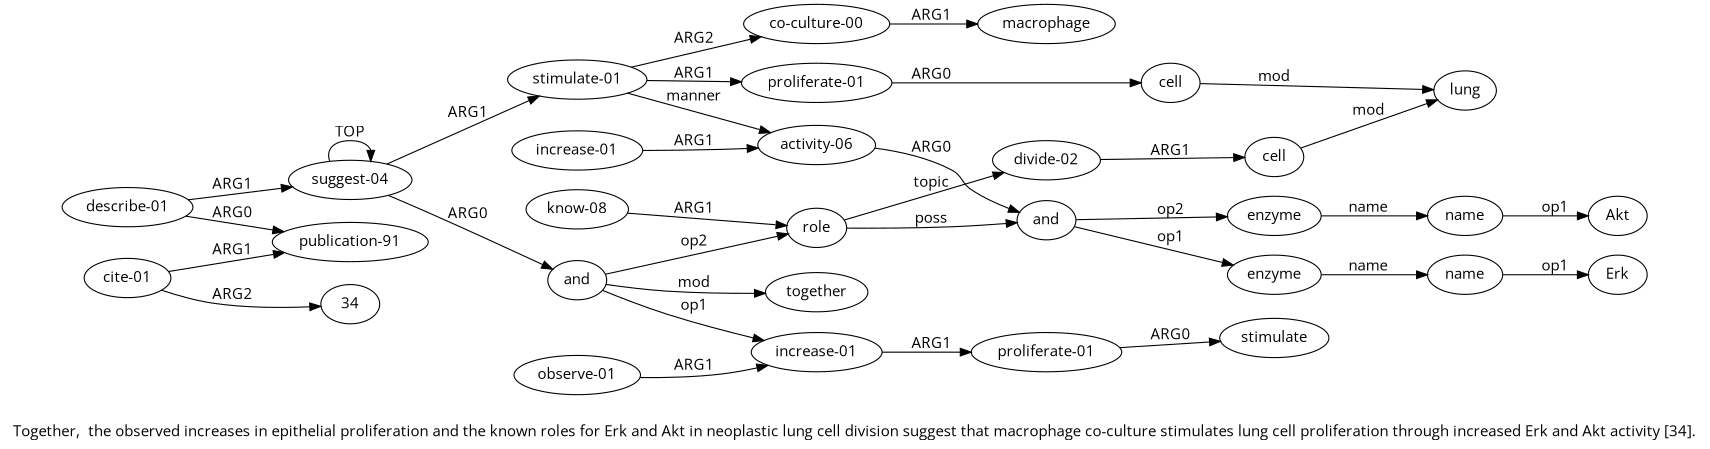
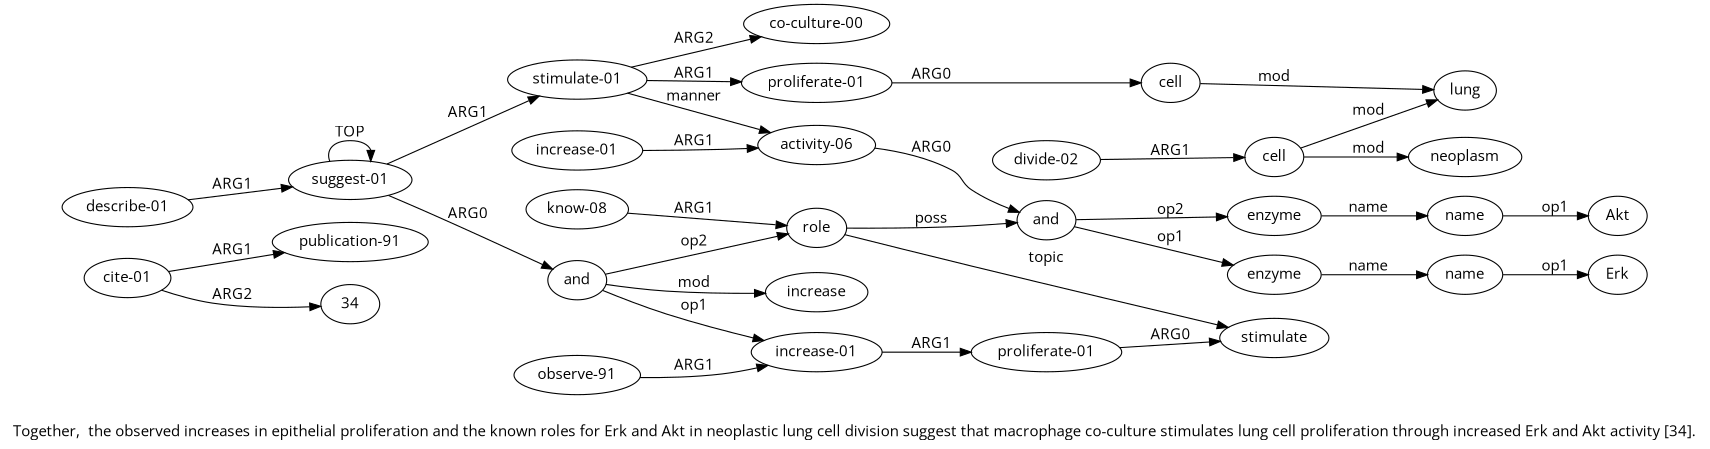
(1046, 24) -> none
none -> (1465, 157)
(350, 180) -> (350, 180)
(919, 198) -> (1031, 280)
(229, 223) -> none
(817, 292) -> (817, 292)
(577, 375) -> (577, 375)
